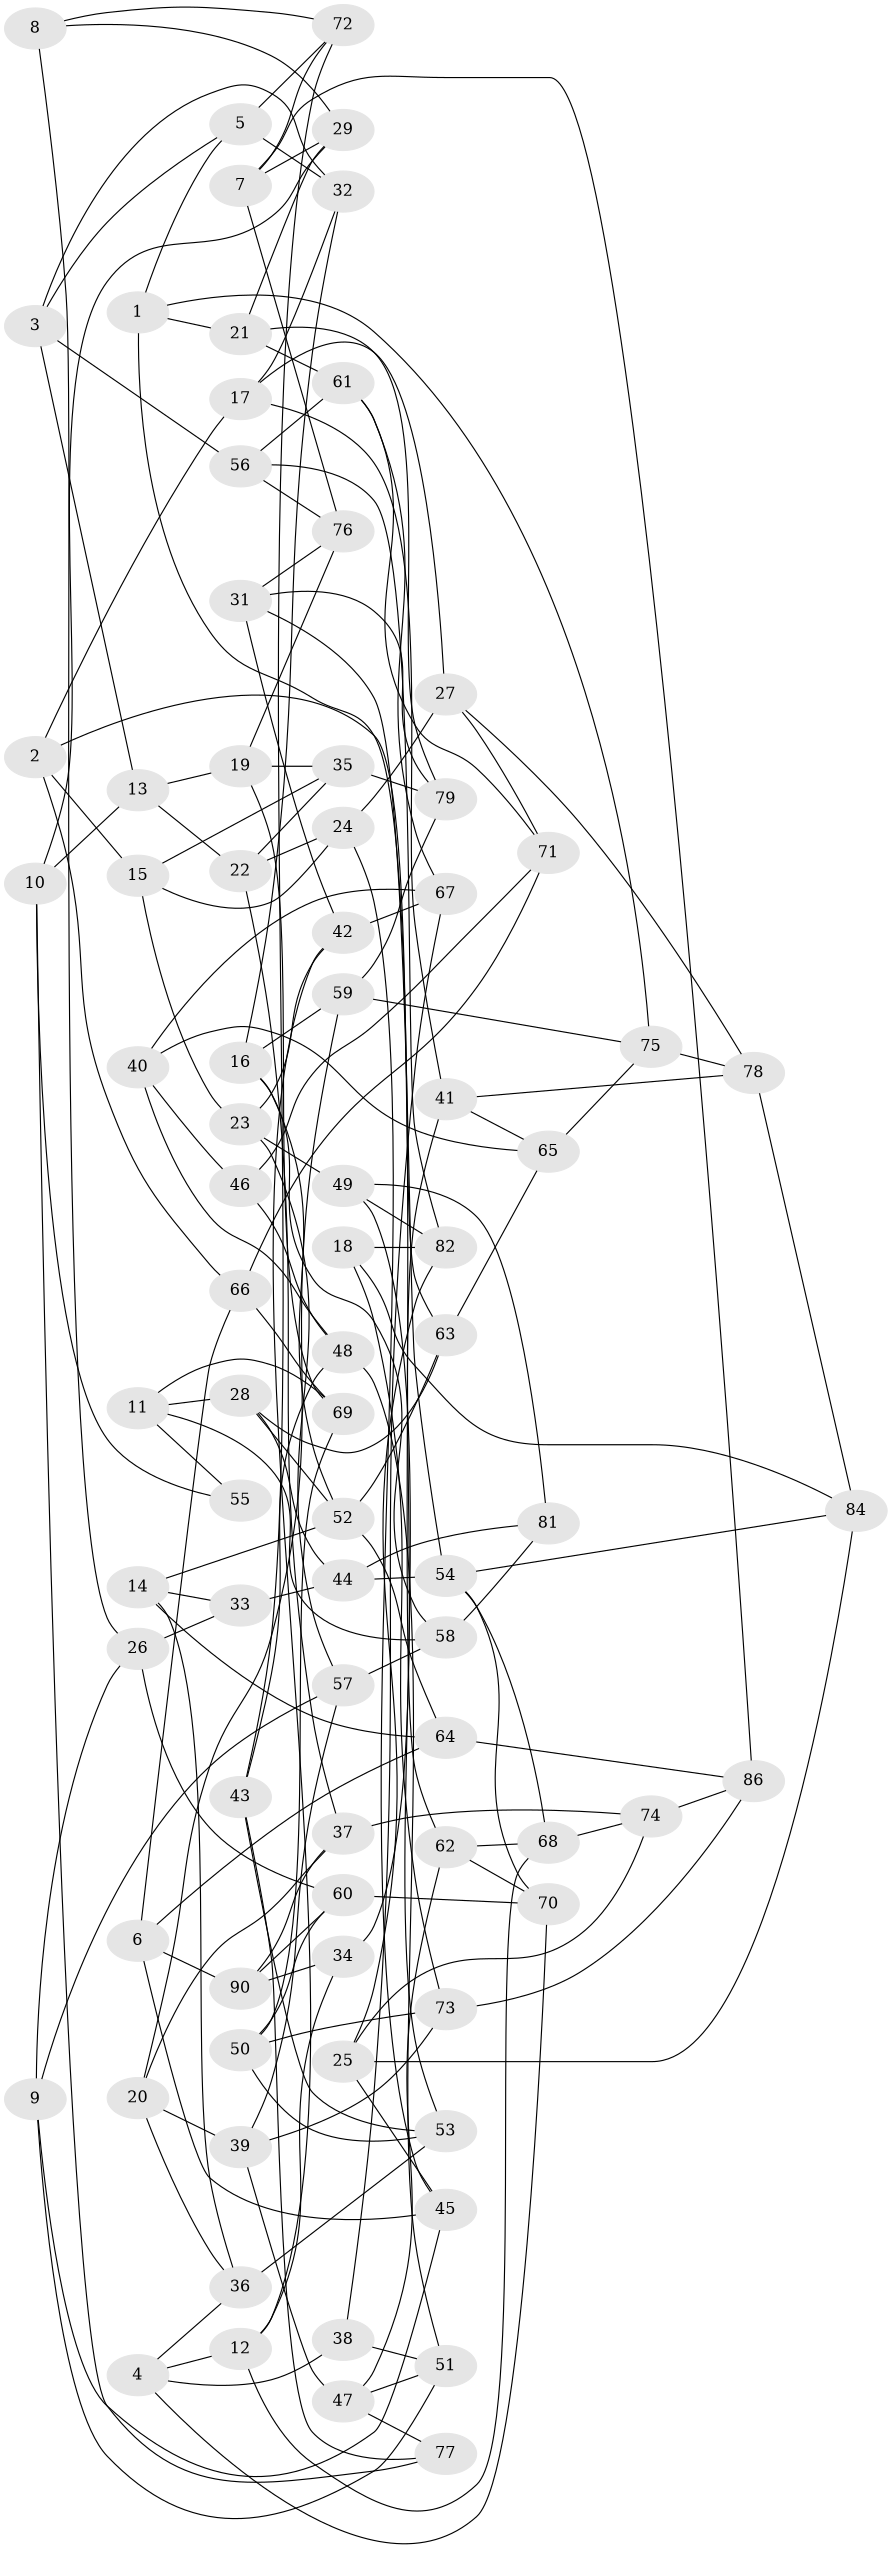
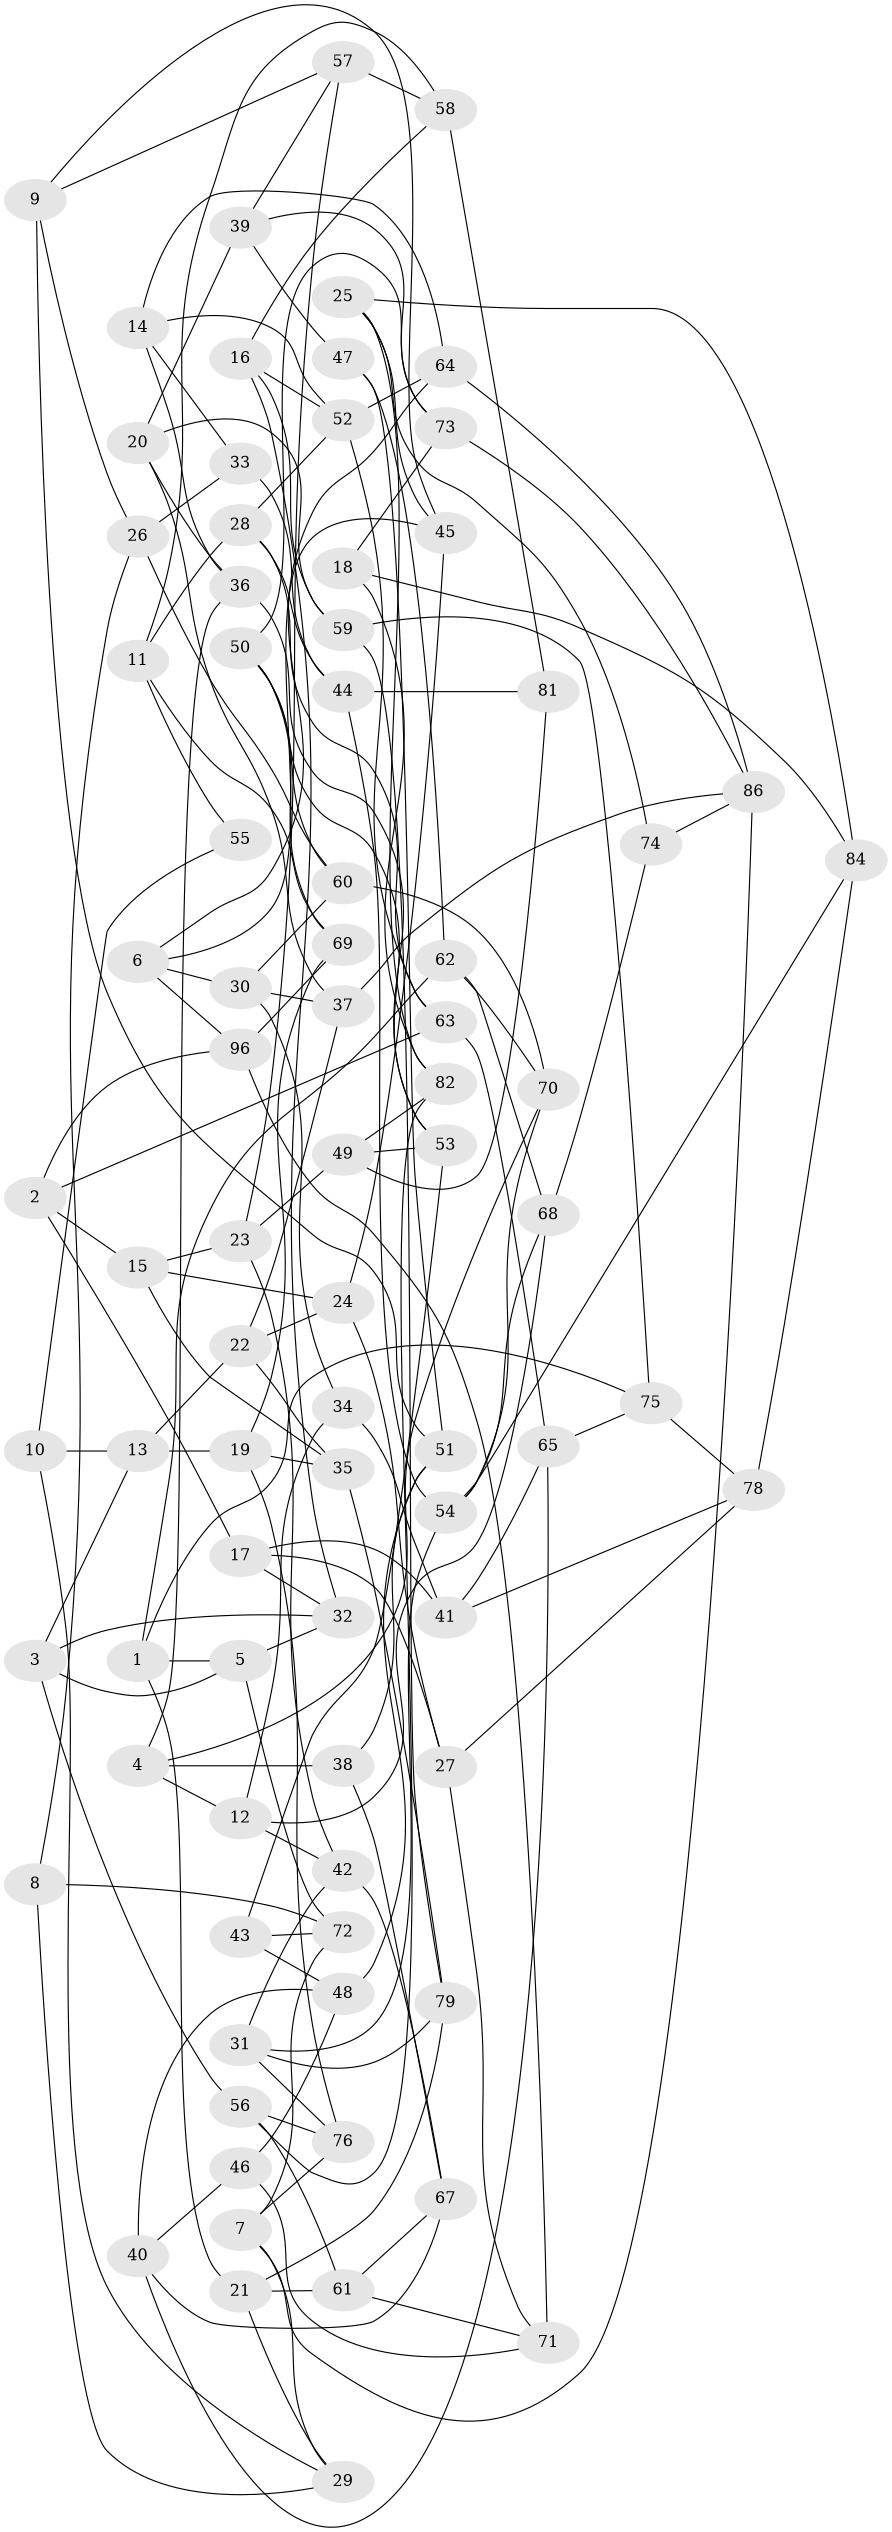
(241, 1291) -> (241, 1050)
(489, 1811) -> (522, 855)
(241, 1989) -> (241, 988)
(446, 2454) -> none
